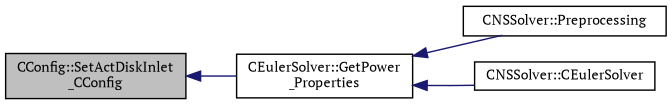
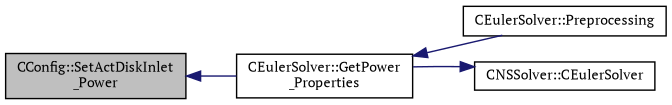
(565, 21) -> (565, 21)
(96, 76) -> (96, 76)
(451, 86) -> (437, 67)
